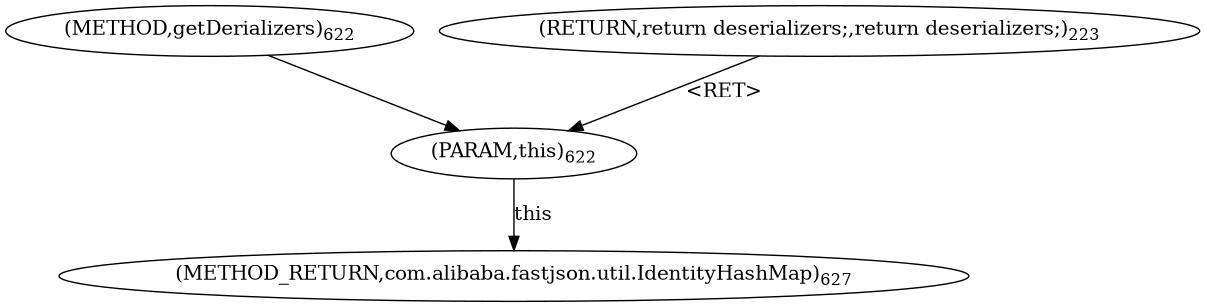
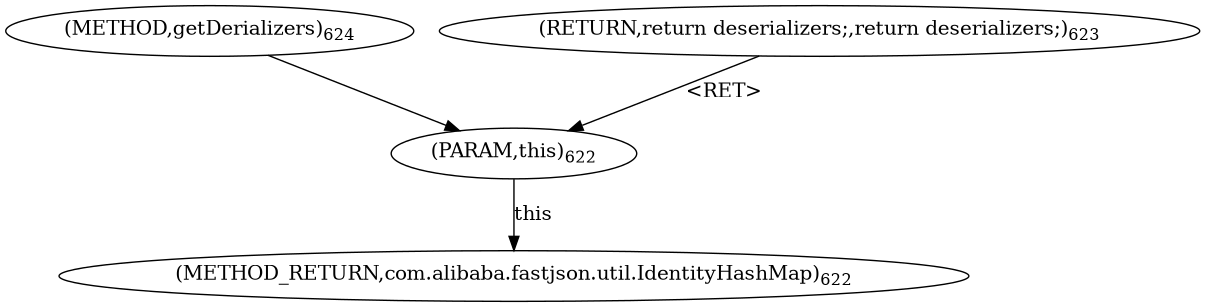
(339, 29) -> (339, 29)
(1084, 29) -> (1084, 29)
(836, 274) -> (836, 274)
